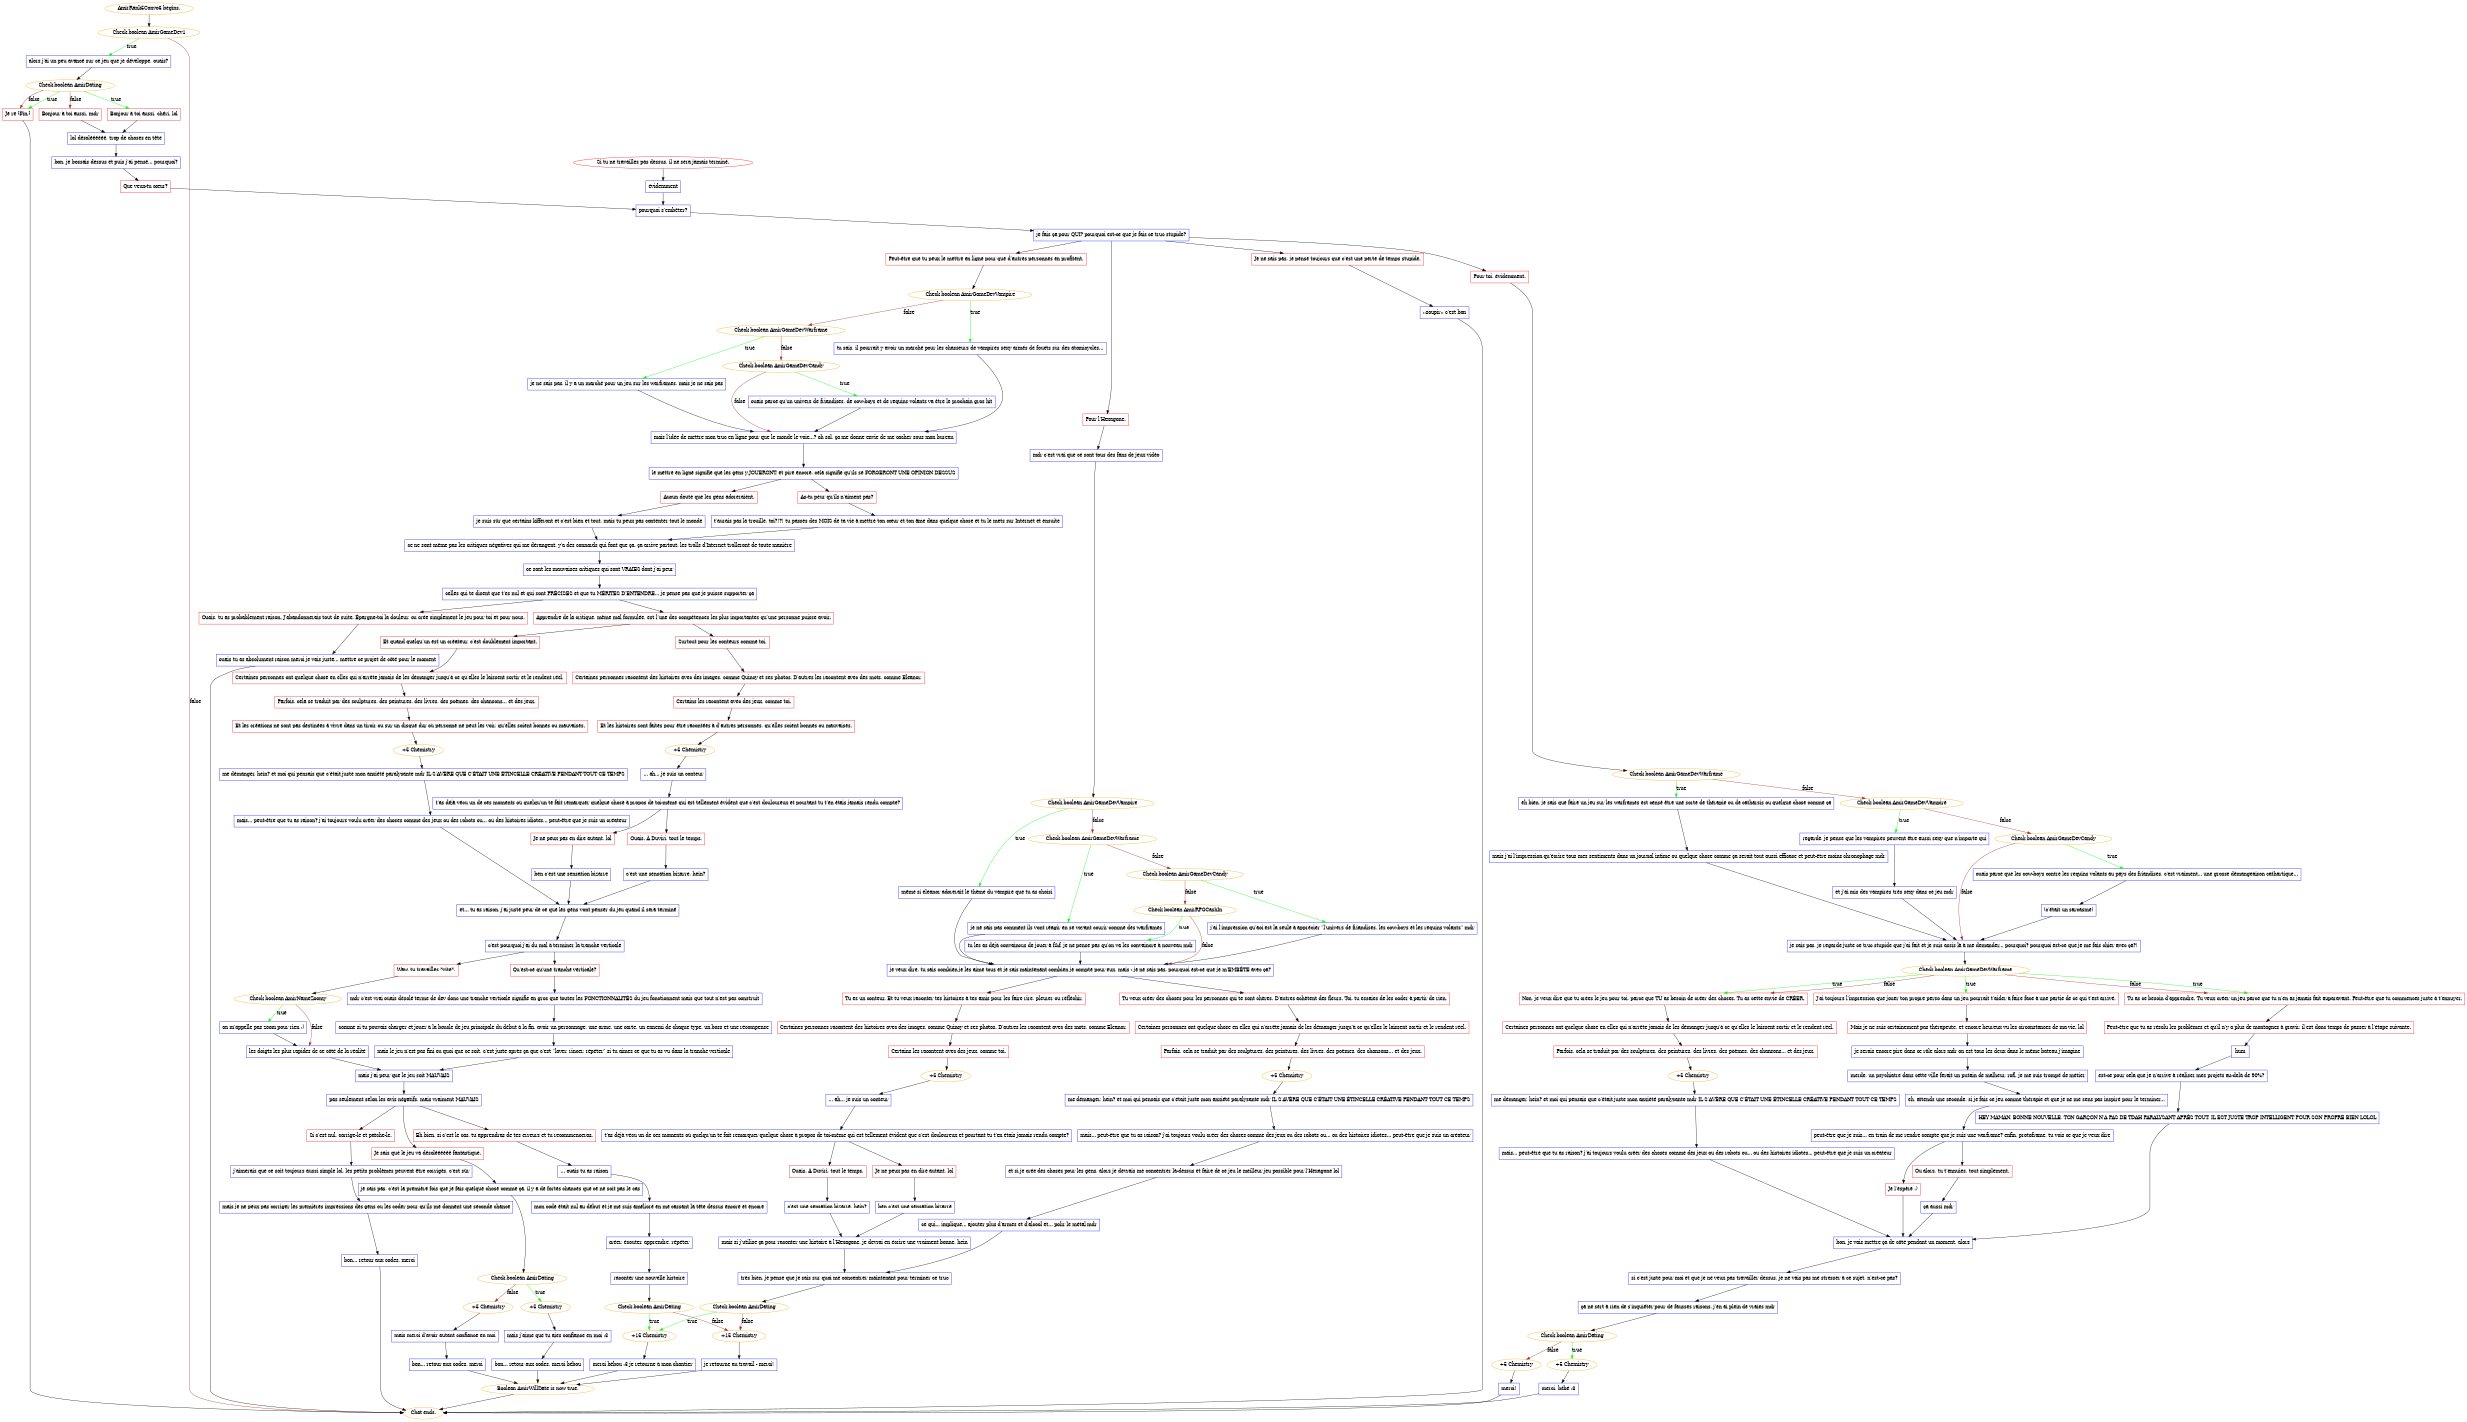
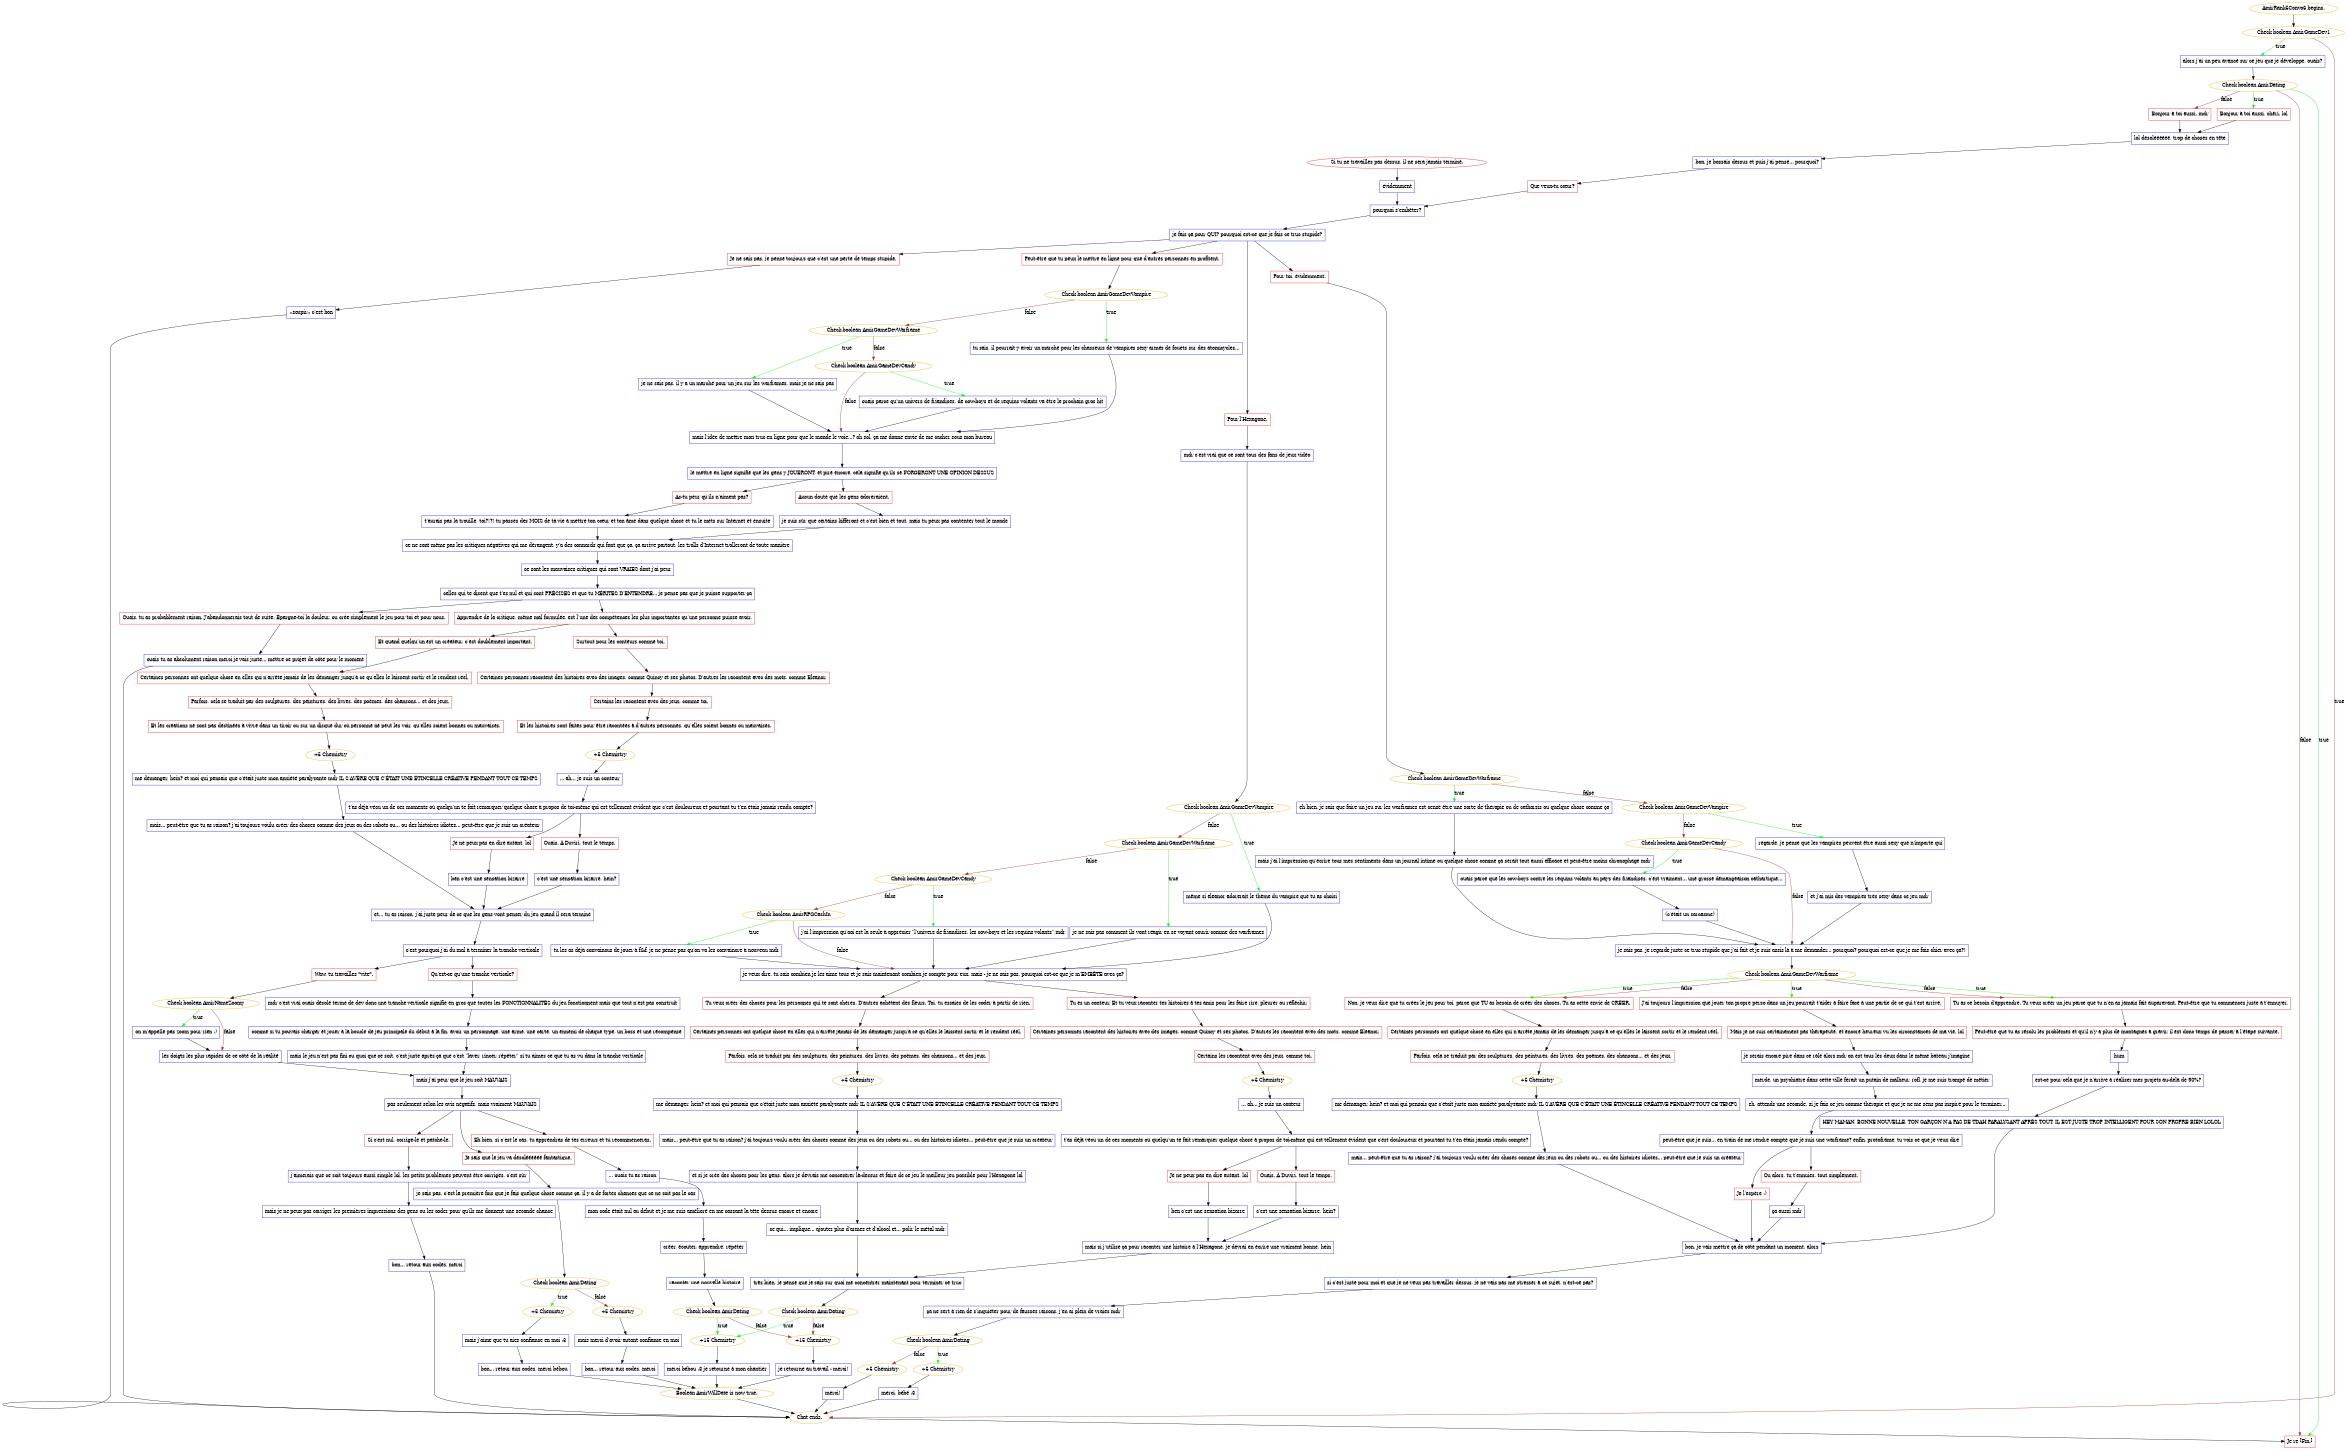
(195, 702) -> (2339, 702)
(30, 940) -> (1555, 1430)
